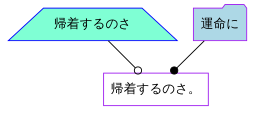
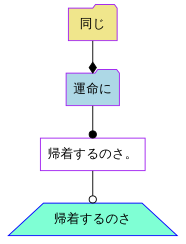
none -> (93, 24)
(122, 54) -> (93, 183)
